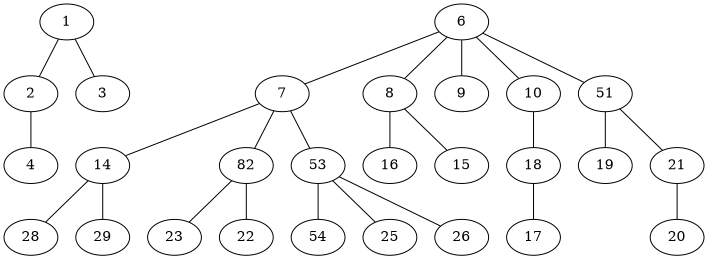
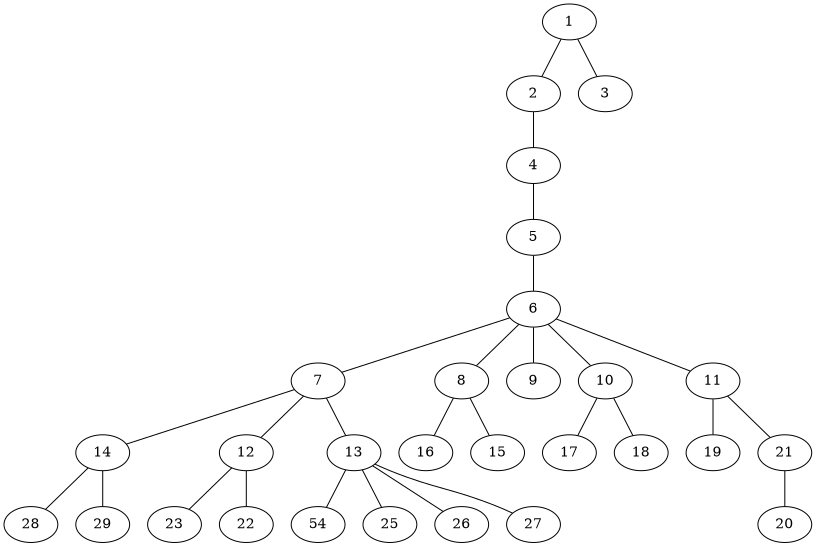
(605, 94) -> (713, 381)
(246, 166) -> (246, 453)
(318, 166) -> (354, 453)
(534, 202) -> (587, 417)
none -> (534, 237)
none -> (534, 525)
